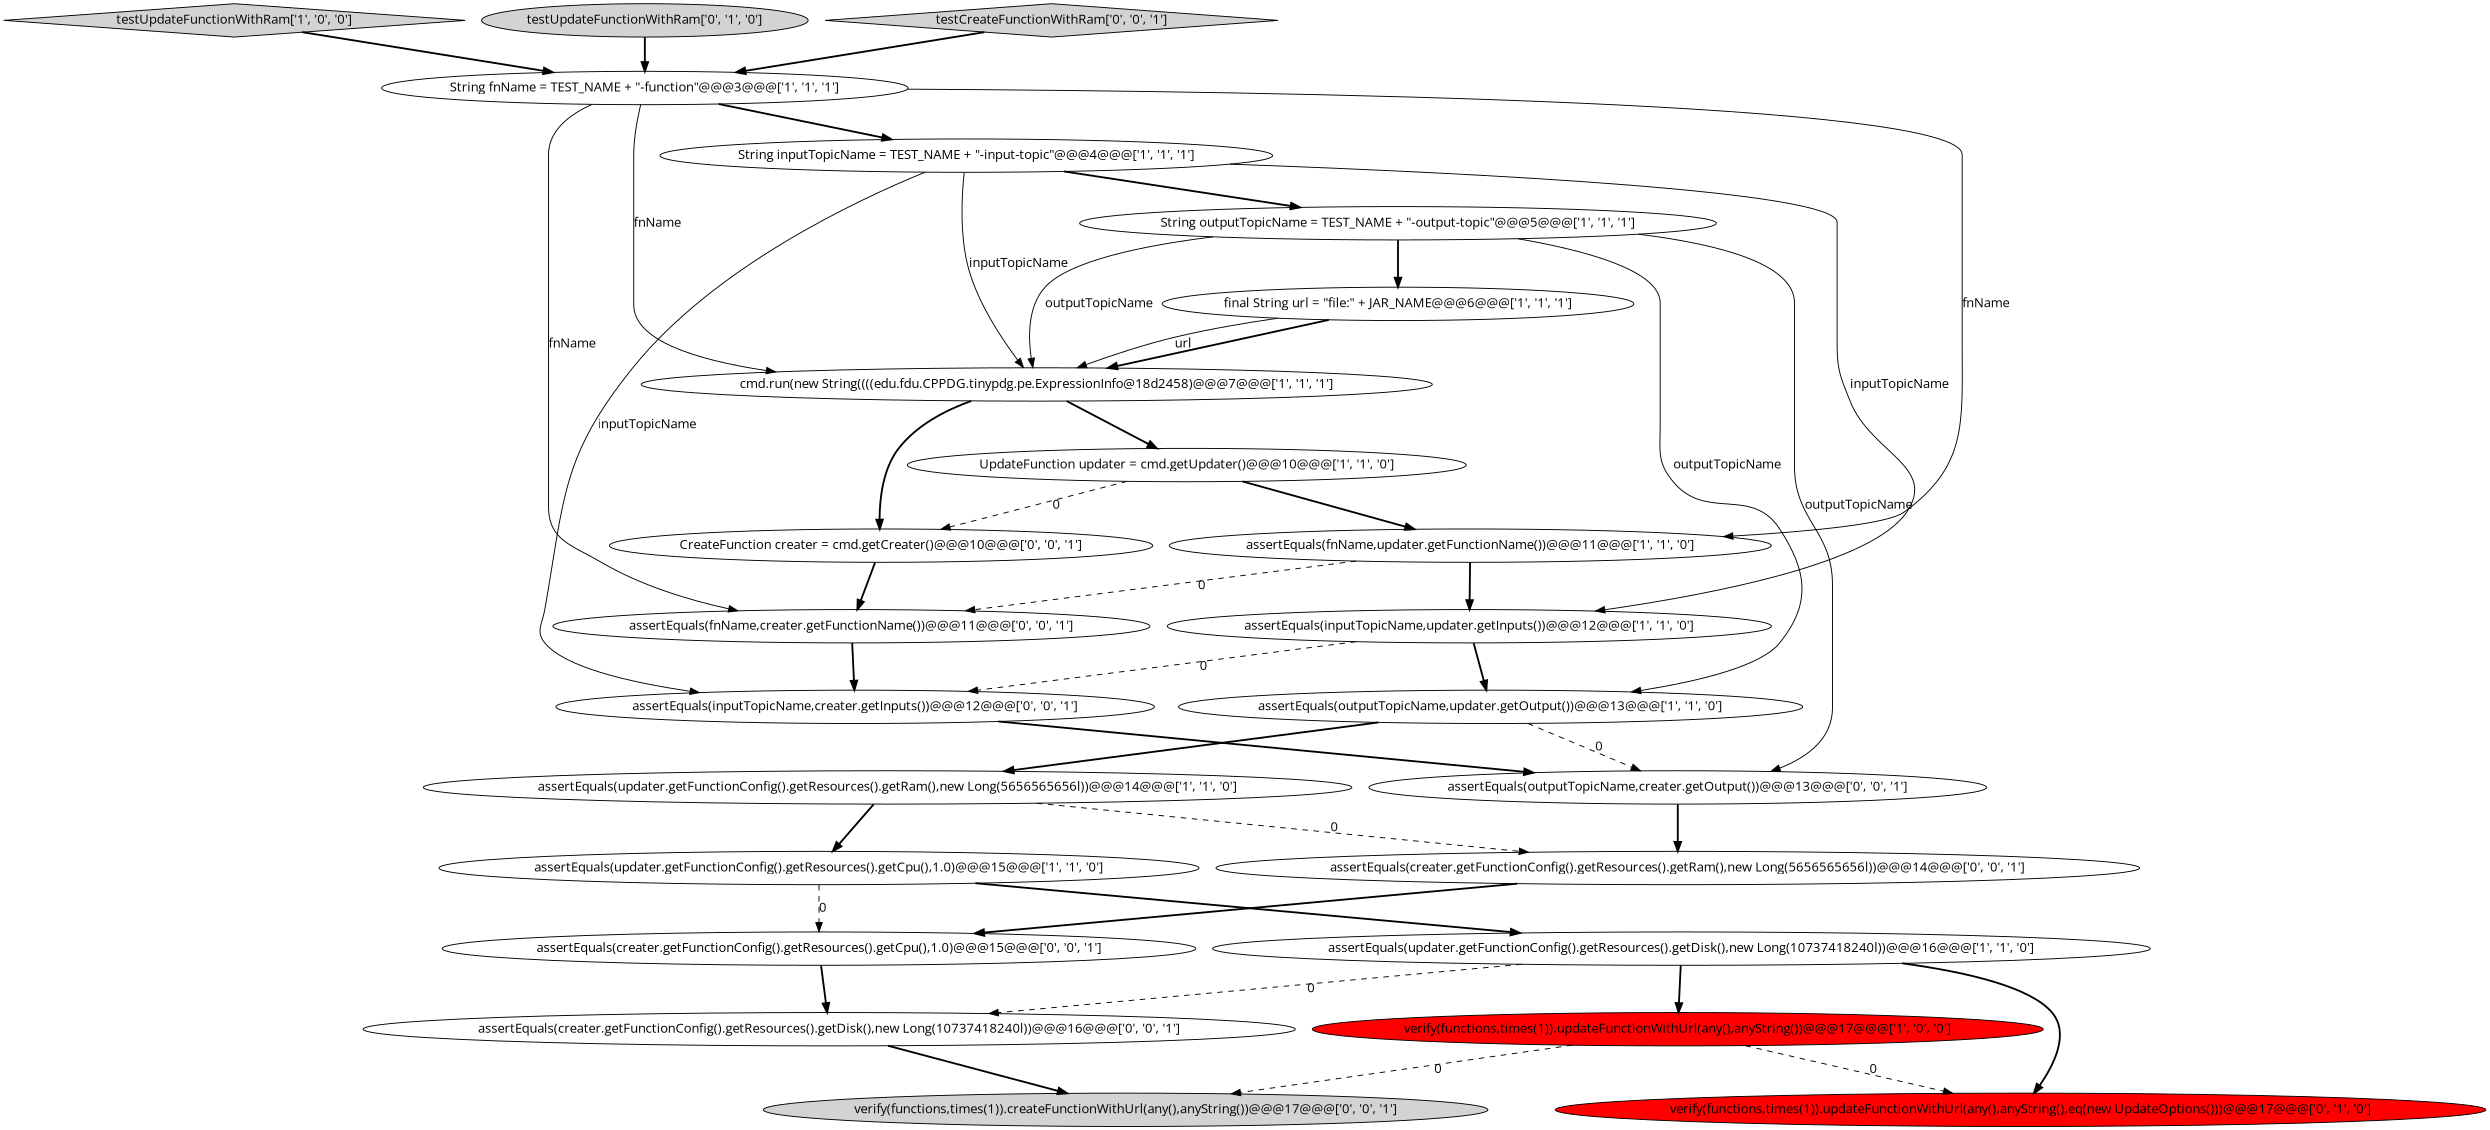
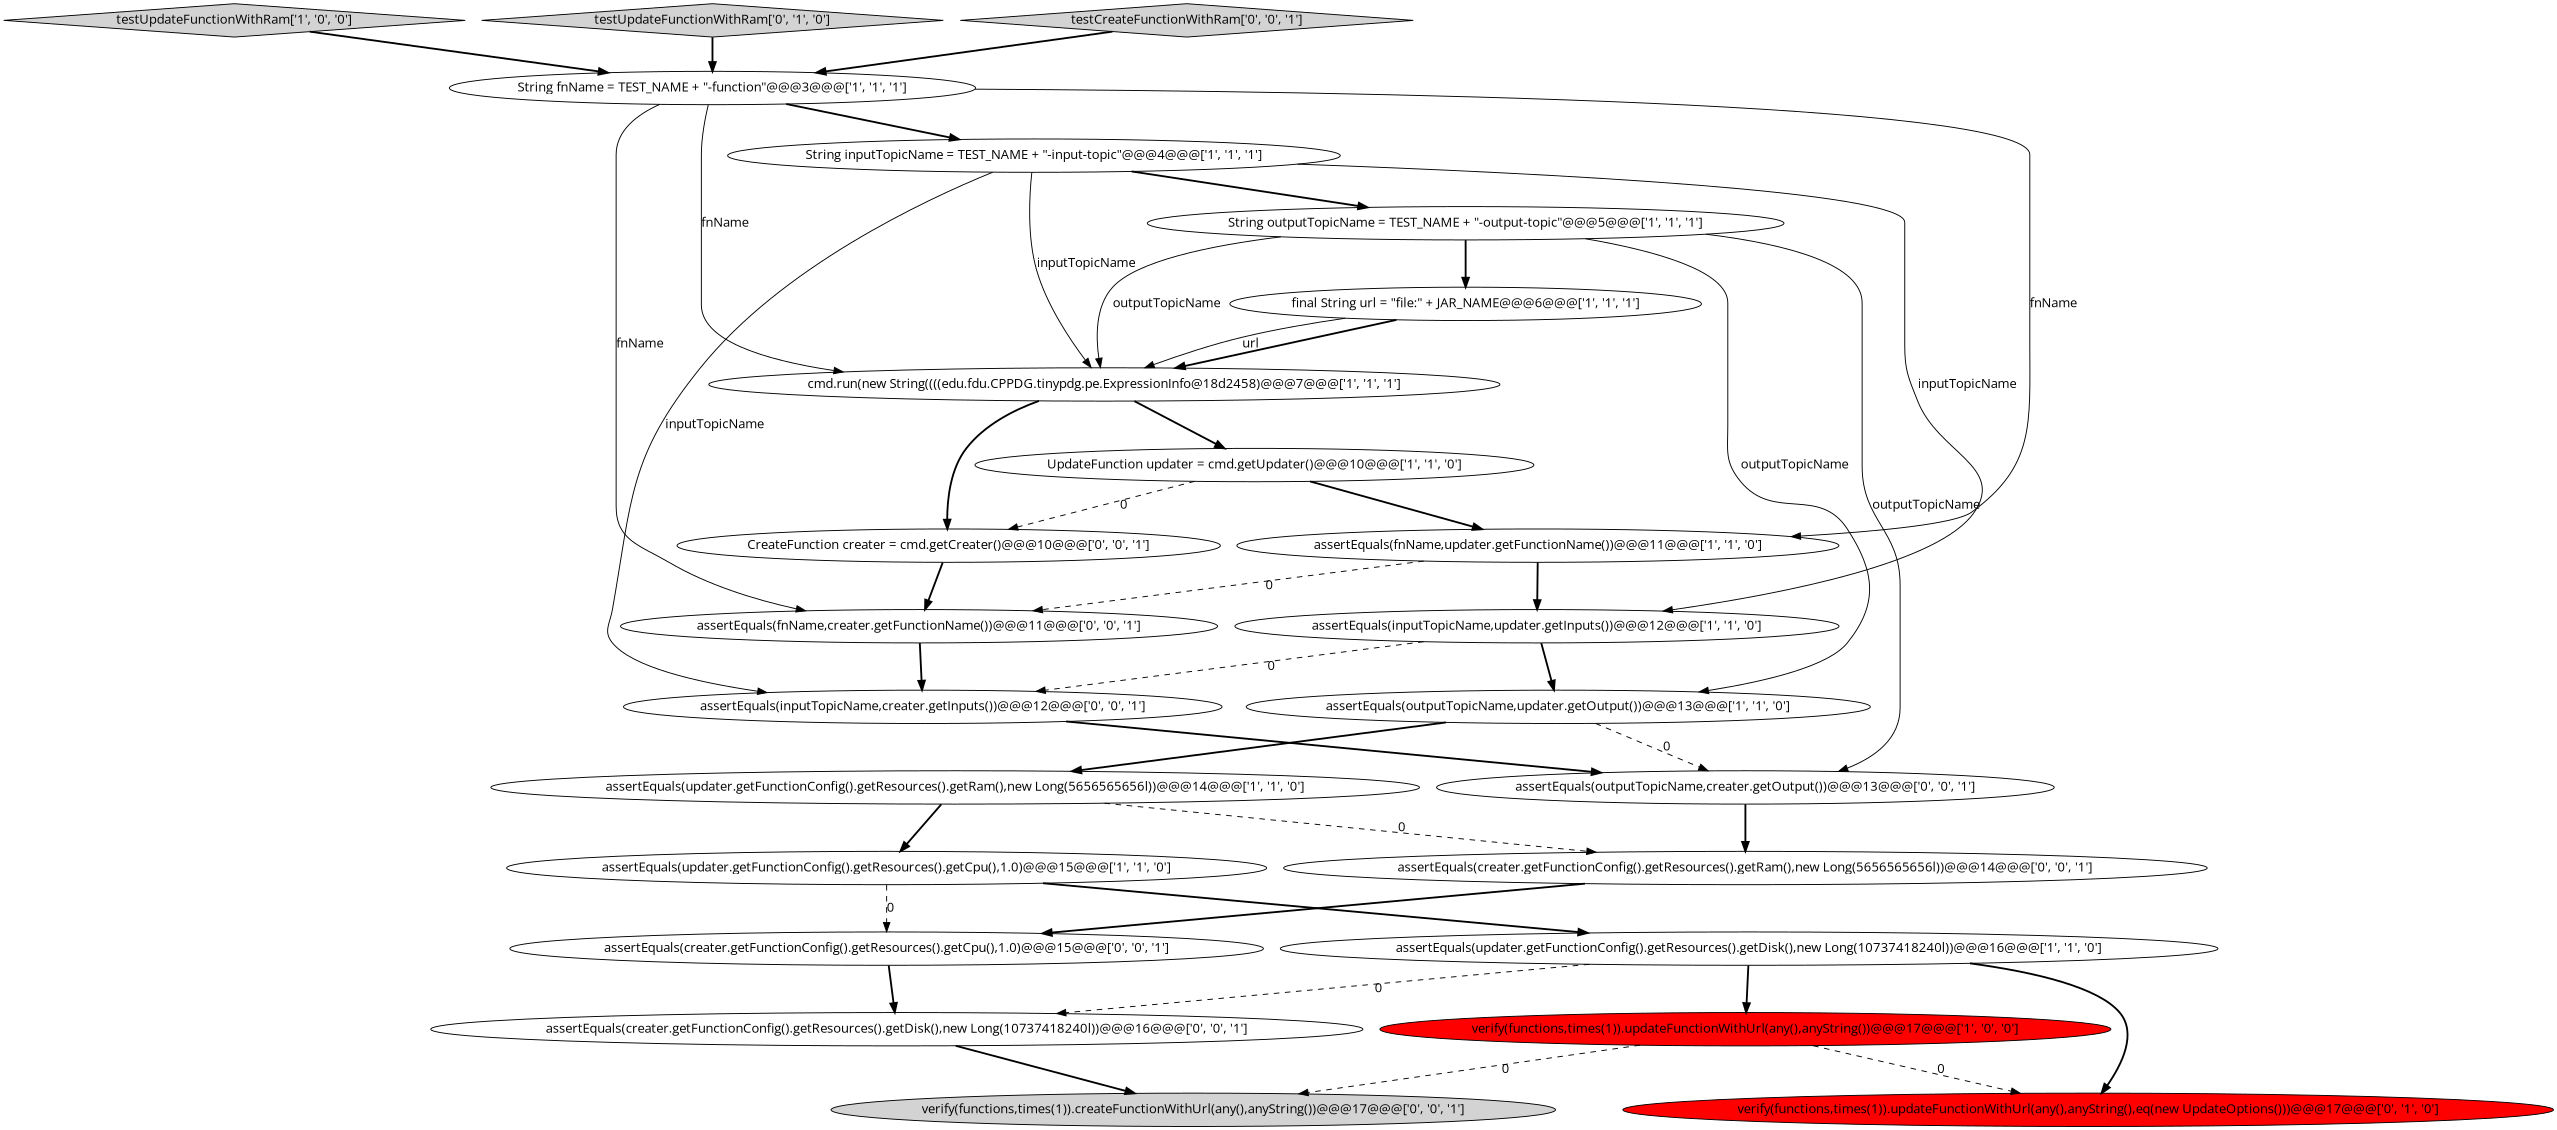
(645, 20) -> (712, 20)
